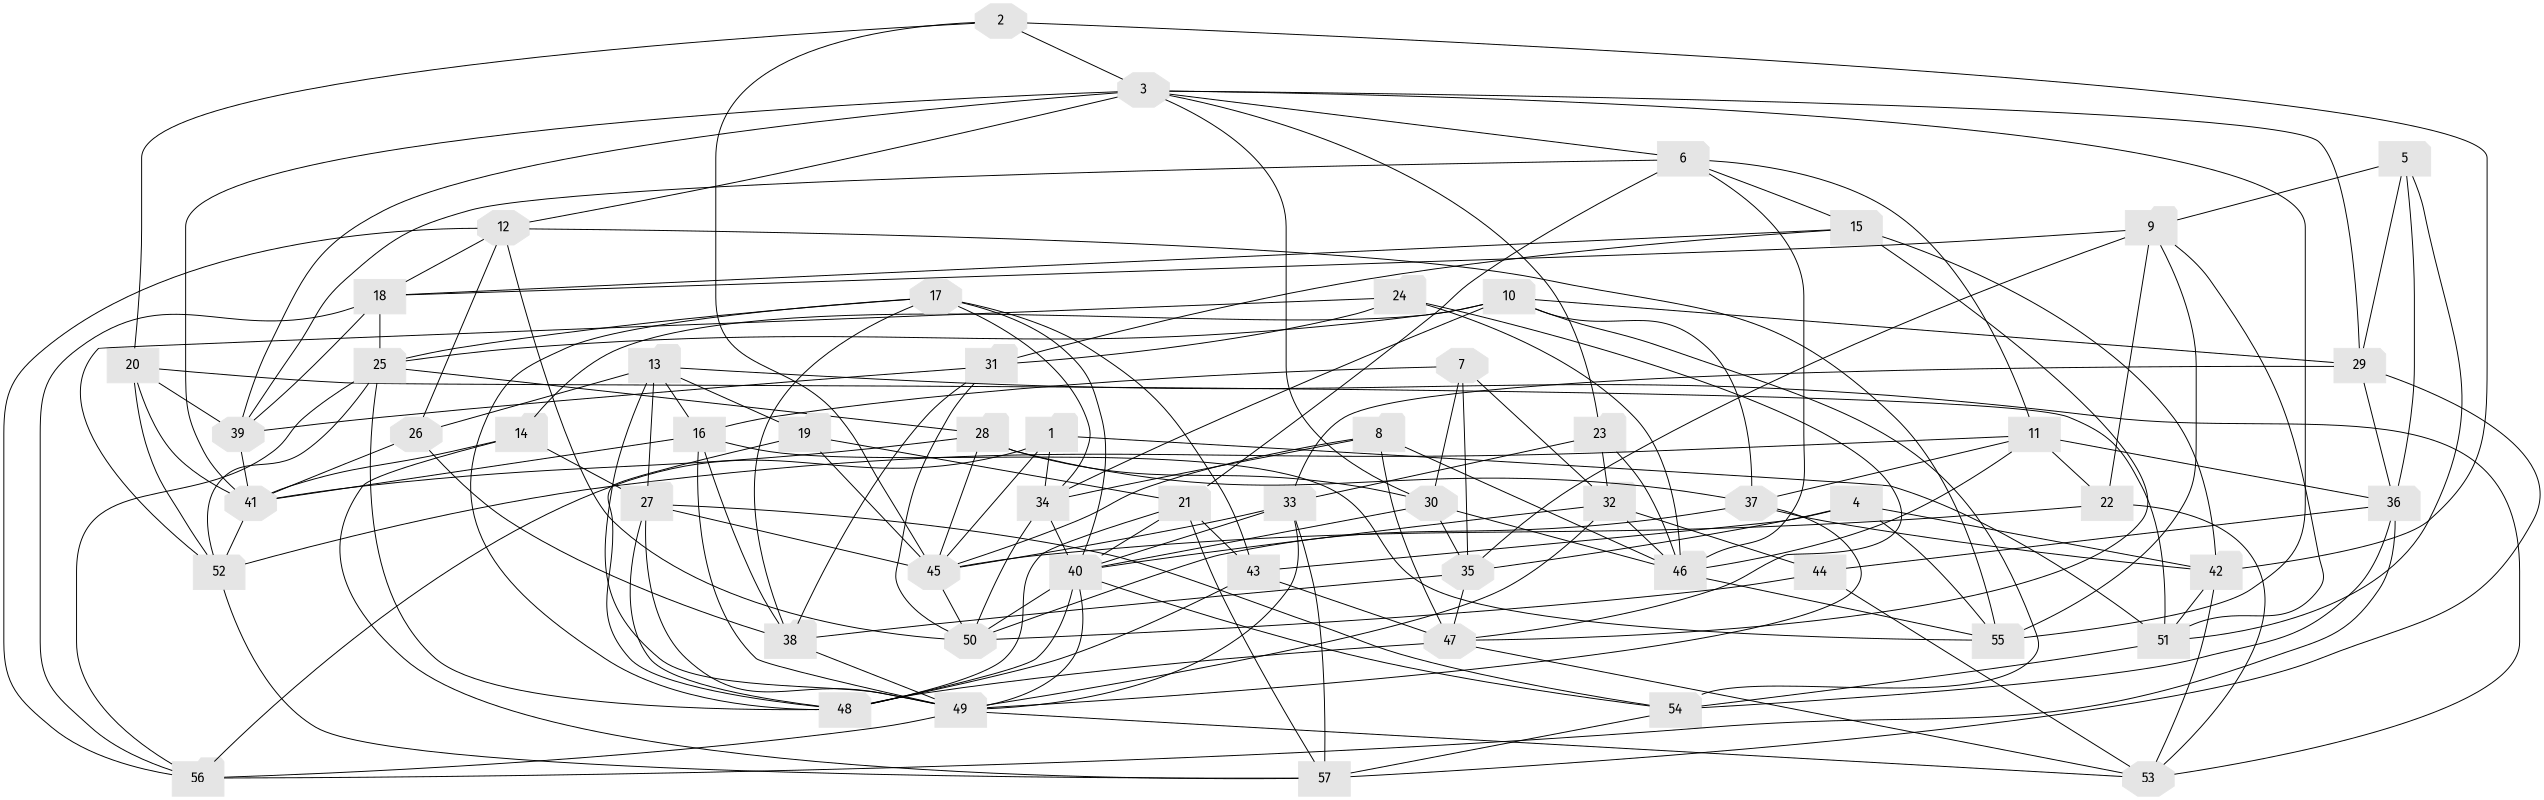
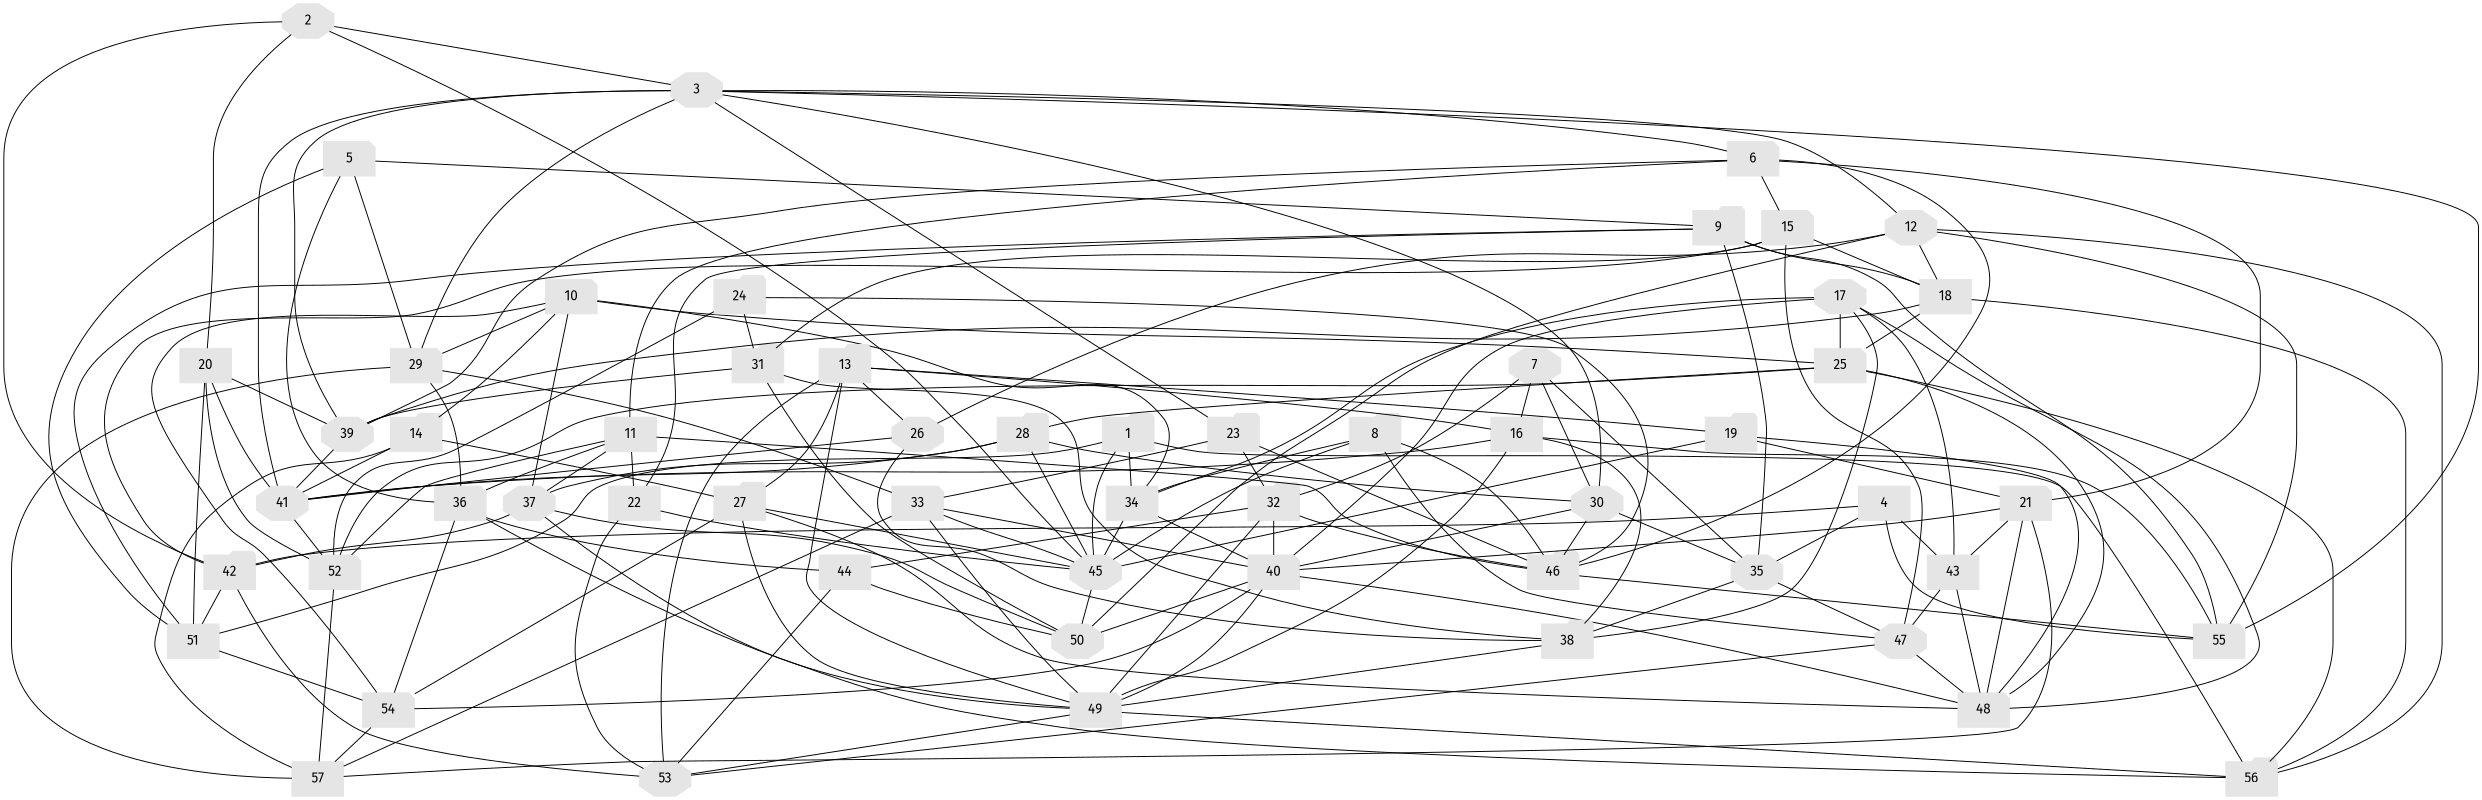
(1884, 479) -> none
(1001, 571) -> (1109, 546)
